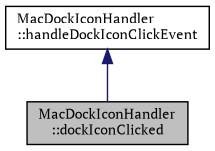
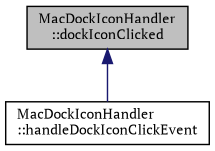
(107, 83) -> (107, 83)
